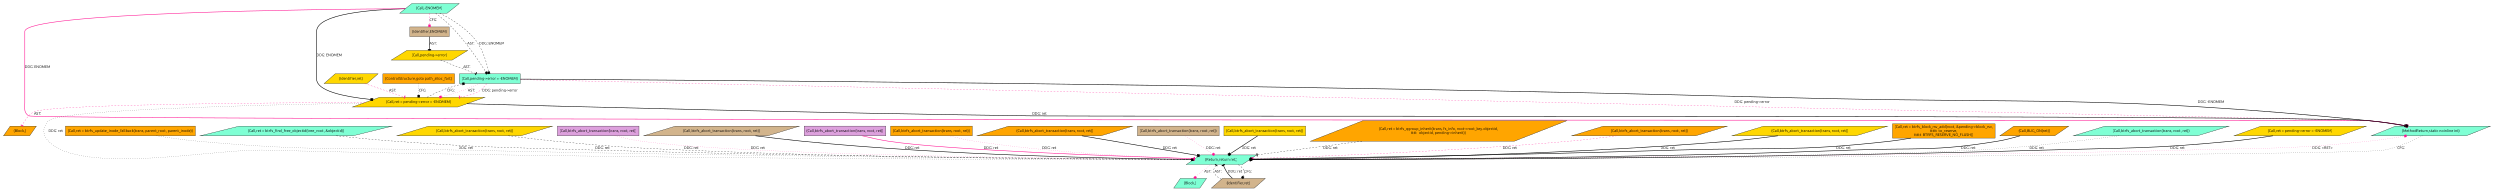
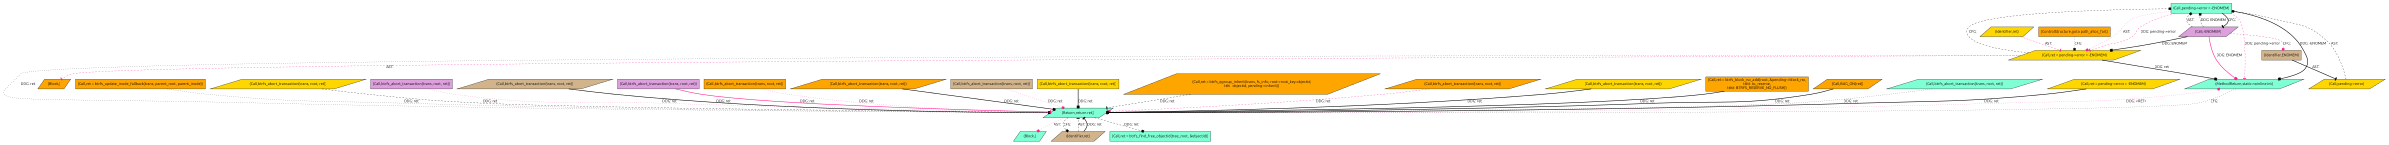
(429, 8) -> (2208, 32)
none -> (2228, 19)
(458, 67) -> (2304, 26)
(296, 131) -> (1160, 136)
(699, 153) -> (1118, 124)
